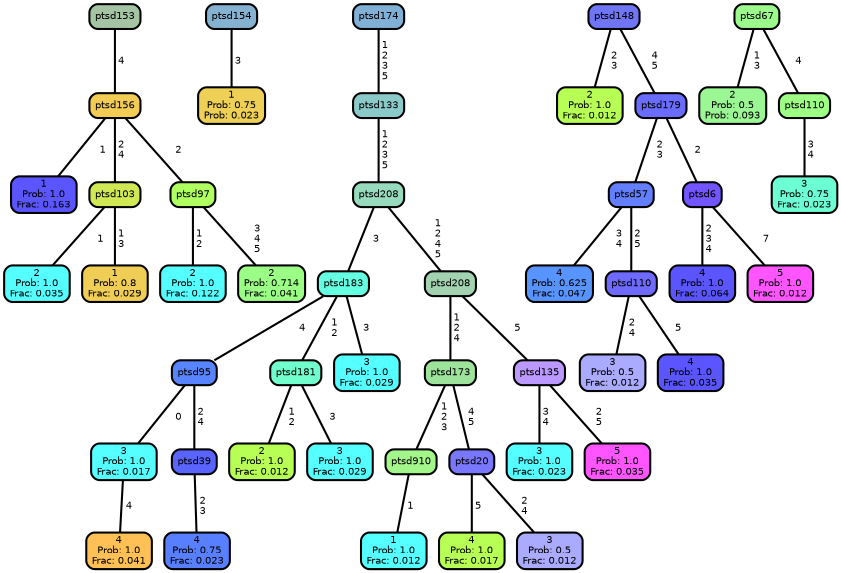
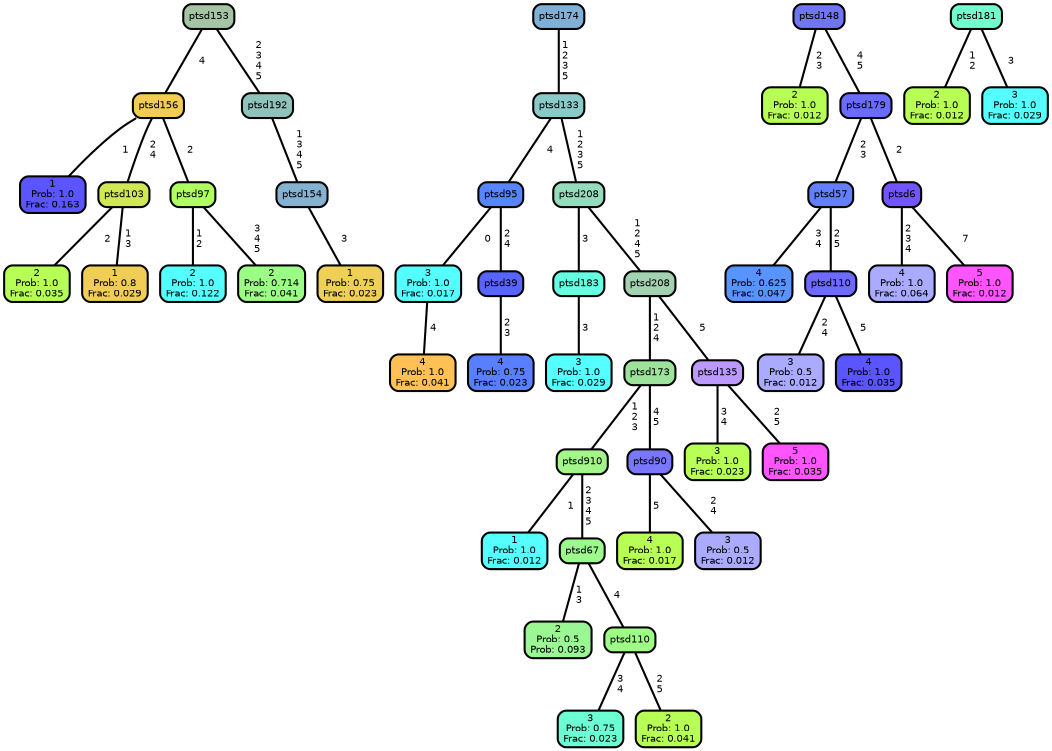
(232, 106) -> (350, 284)
none -> (267, 106)
(99, 239) -> (106, 239)
(37, 284) -> (37, 284)
(702, 284) -> (902, 284)
(269, 328) -> (530, 150)
(320, 328) -> none
(472, 462) -> (650, 462)
(539, 462) -> (718, 462)
none -> (582, 506)
none -> (669, 729)
